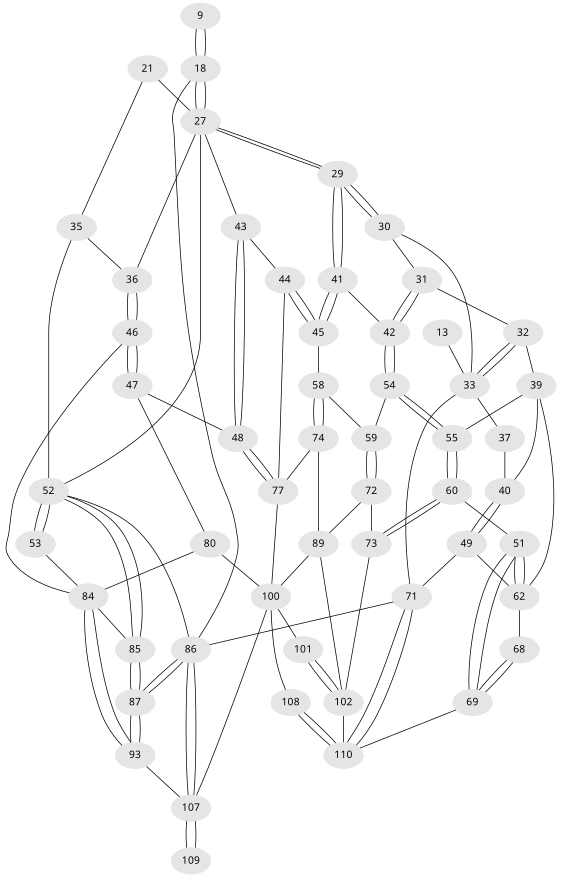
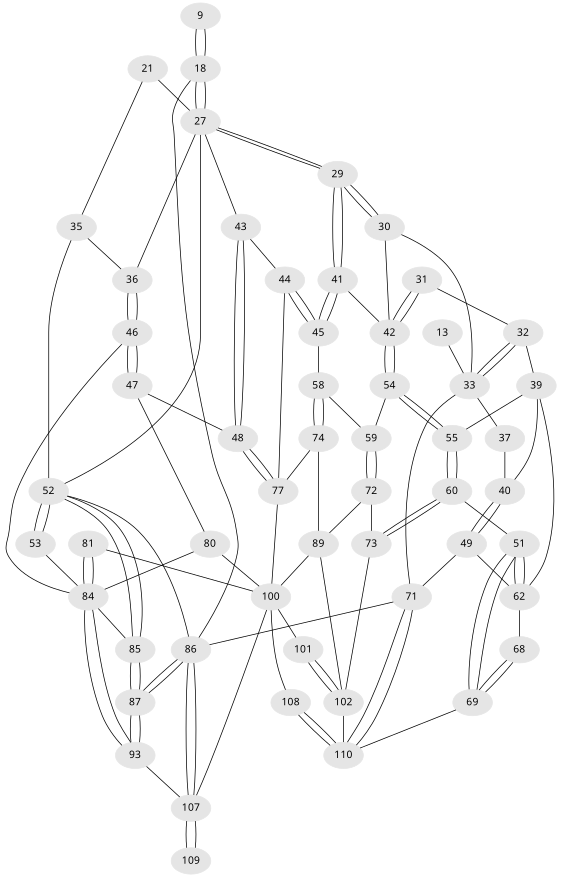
(403, 254) -> (387, 280)
none -> (88, 544)
